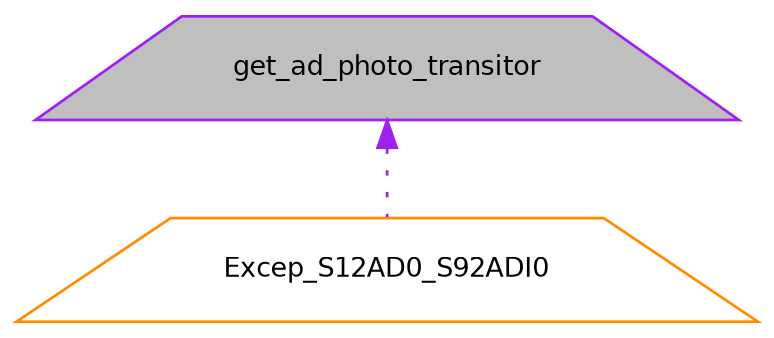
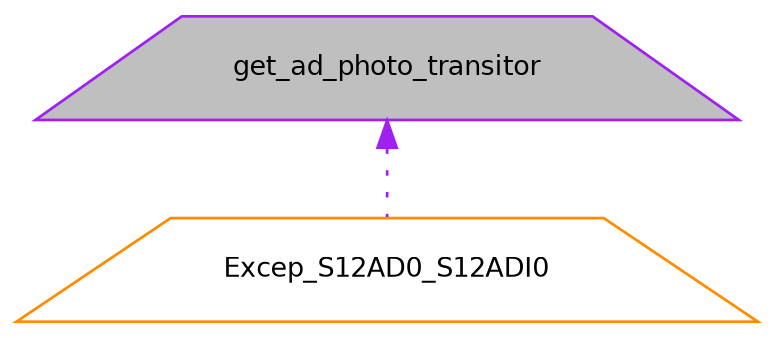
(387, 270) -> (387, 270)
